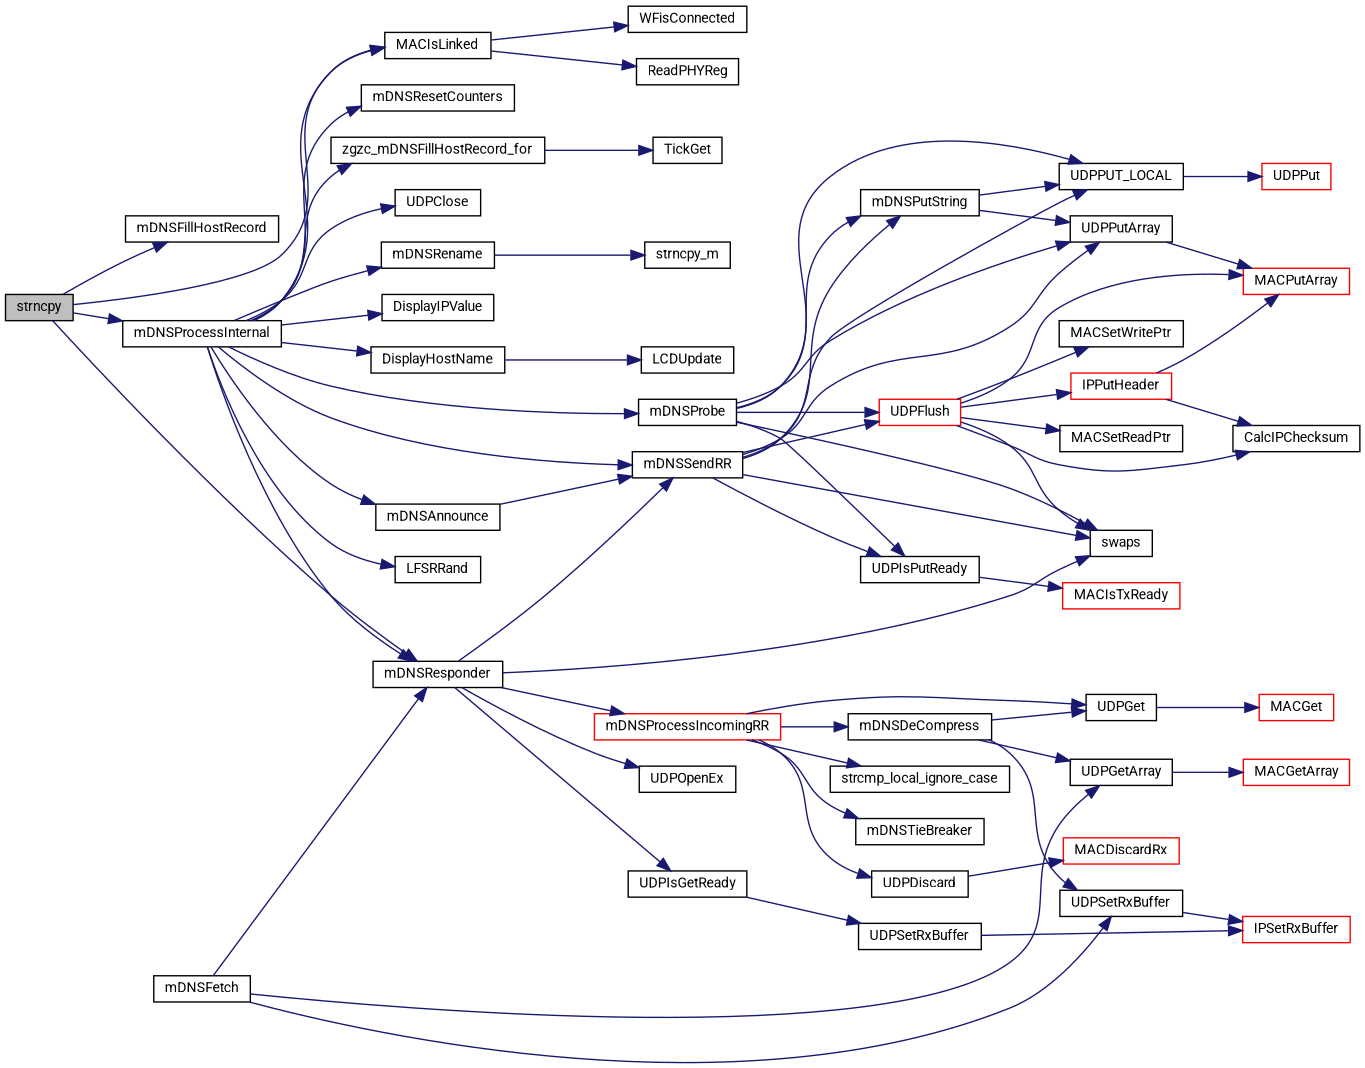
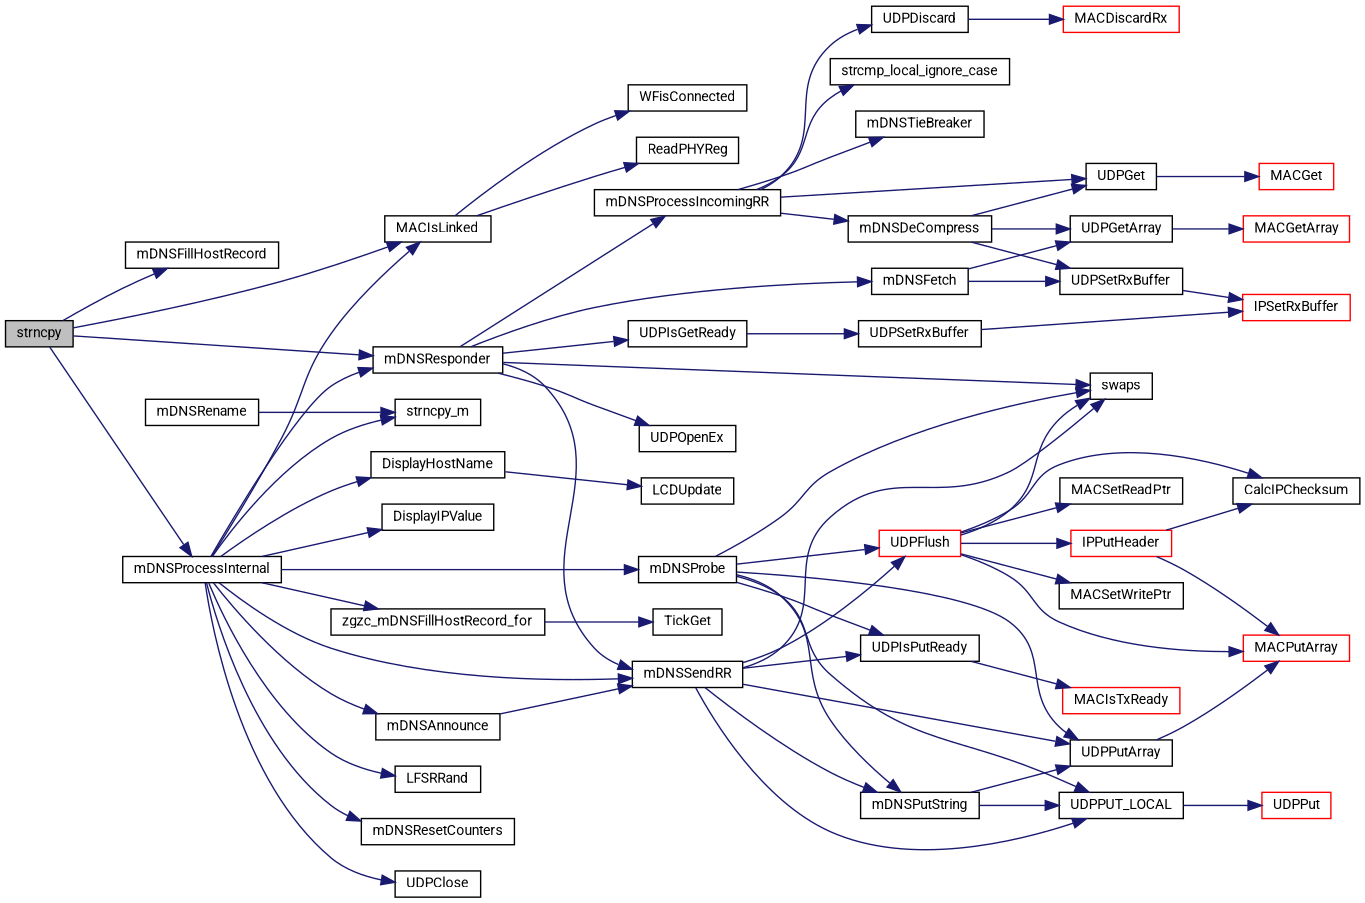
(300, 293) -> (285, 473)
(688, 727) -> (688, 203)
(316, 837) -> (661, 296)
